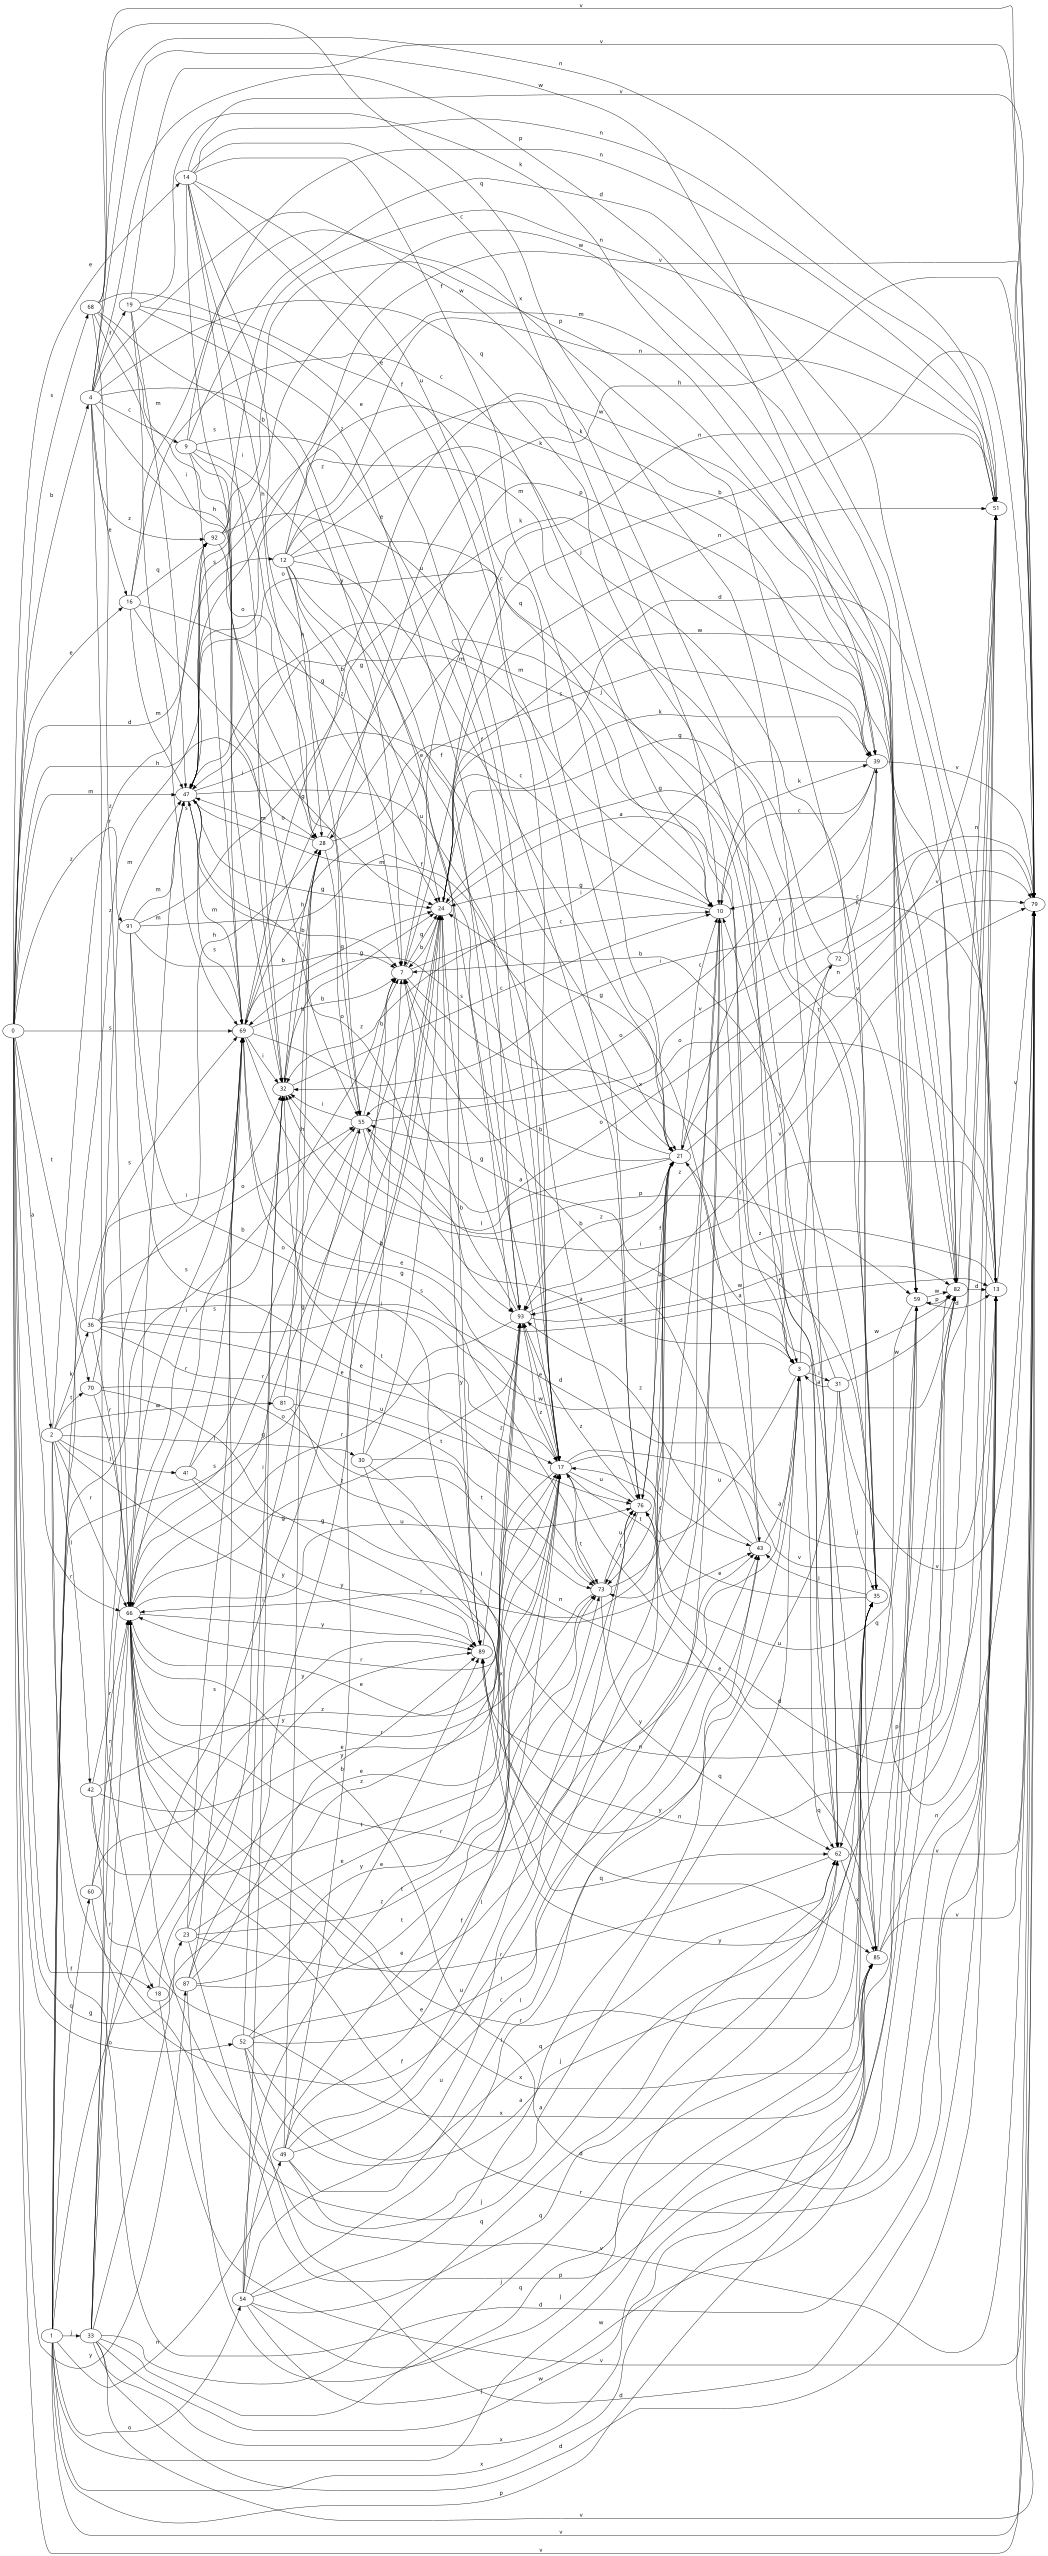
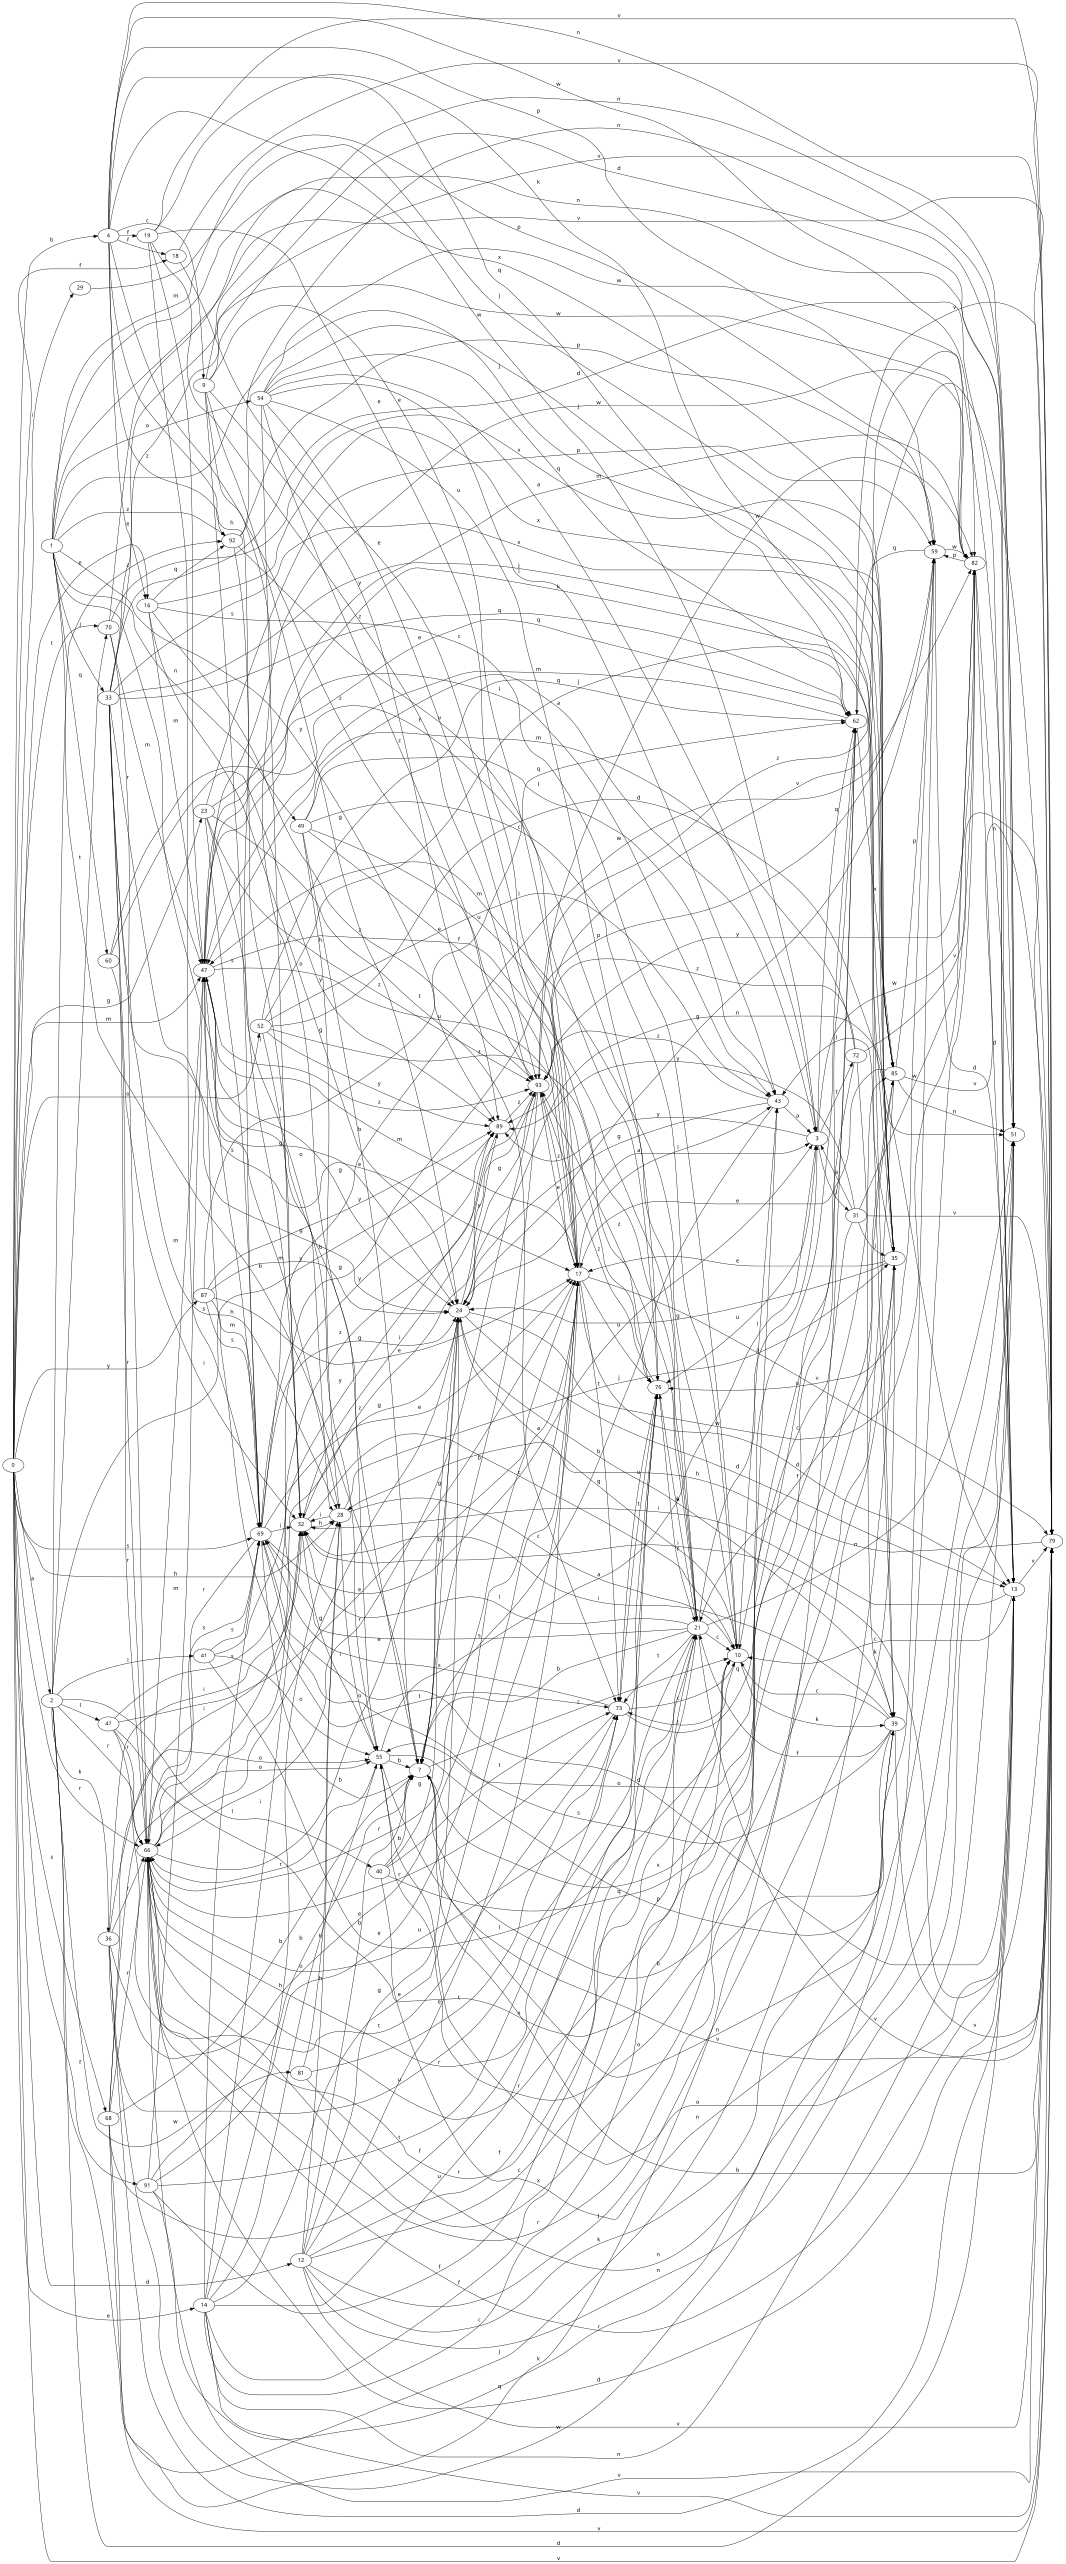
none -> (80, 288)
(362, 1461) -> (379, 1872)
(72, 1462) -> none
